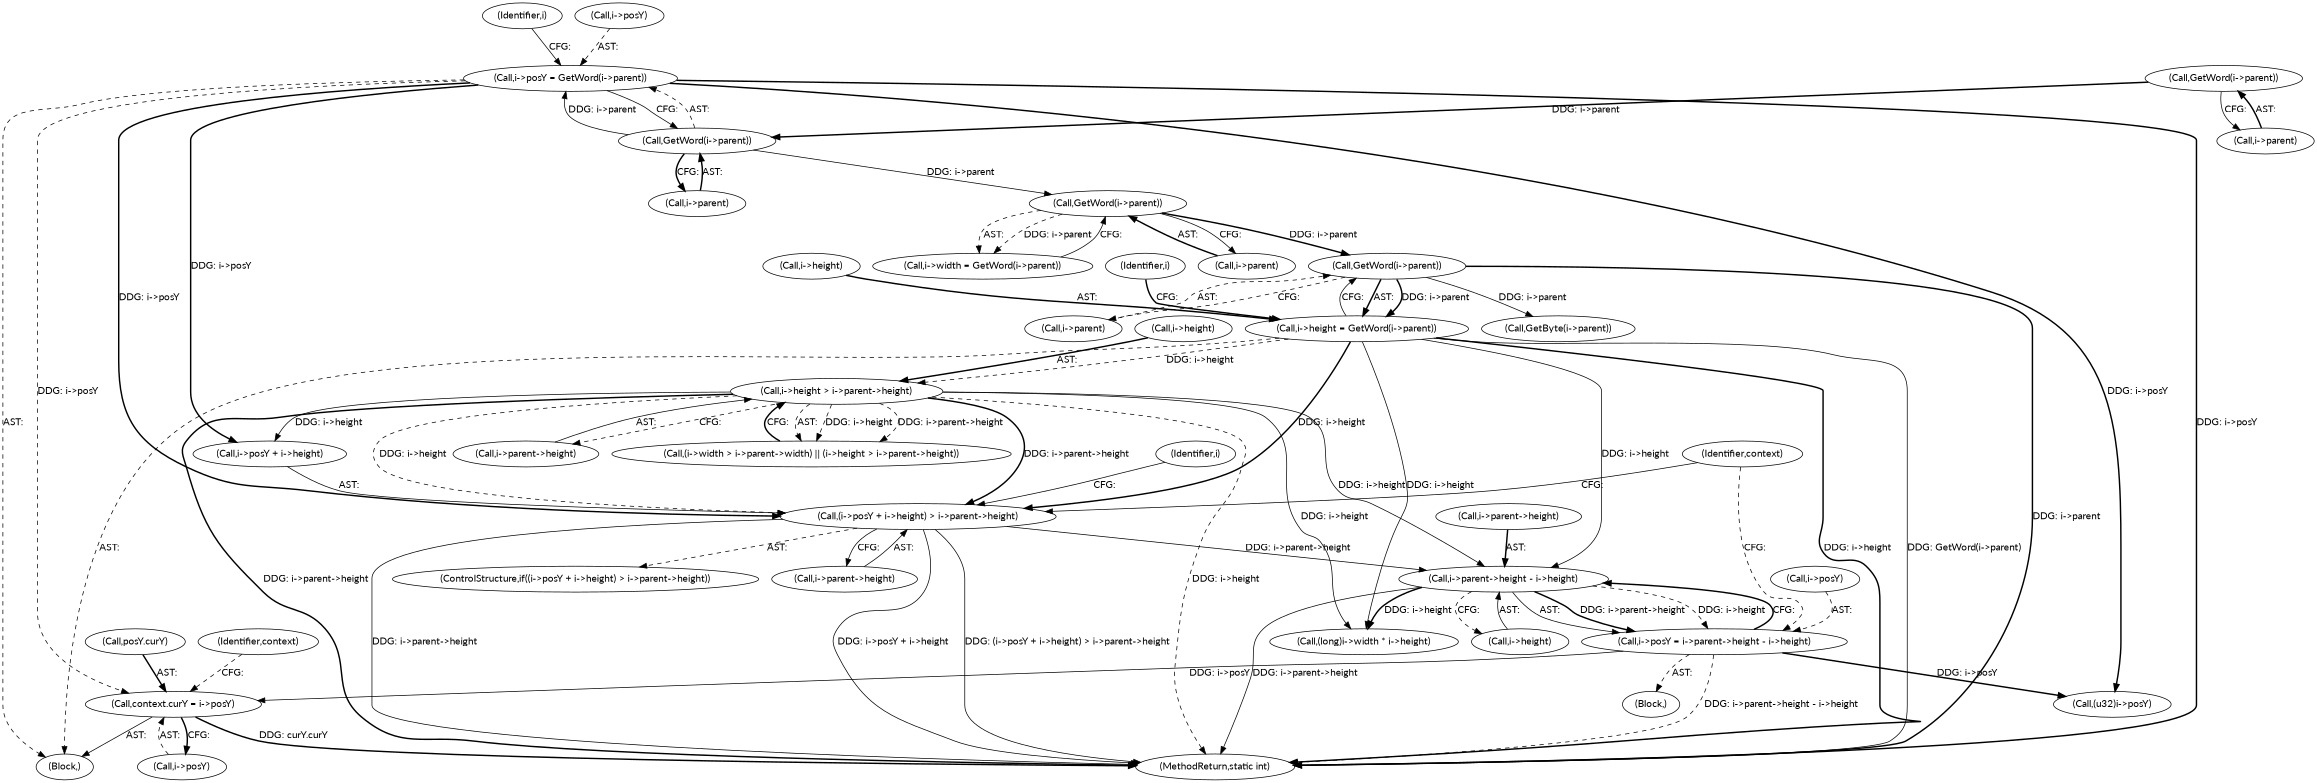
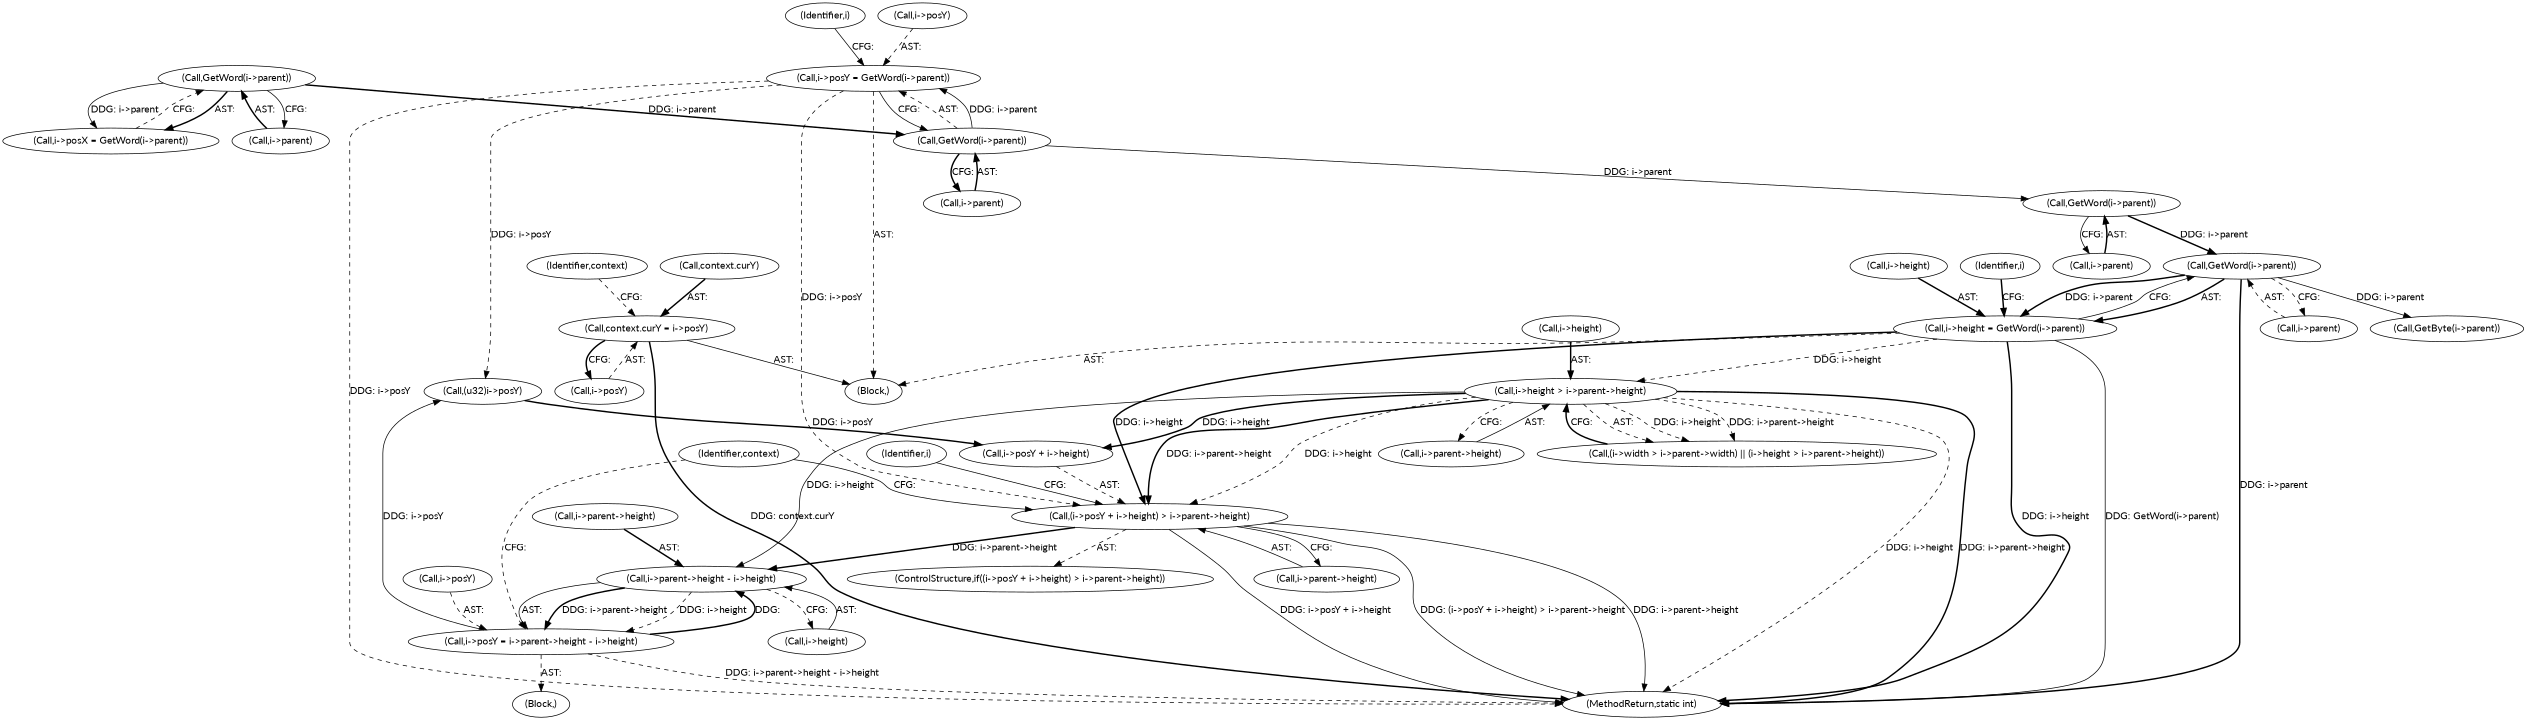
(2169, 133) -> (484, 676)
none -> (111, 141)
(191, 150) -> (749, 424)
(1559, 187) -> (518, 121)
(37, 218) -> none
(983, 266) -> none
(1601, 393) -> none
(500, 396) -> (1285, 403)
(136, 429) -> (802, 391)
(530, 505) -> (1087, 484)
(1213, 548) -> (926, 548)
(1785, 610) -> (769, 610)
(1280, 619) -> none
(135, 642) -> (720, 266)
(1364, 642) -> none
(1920, 674) -> (383, 537)
(944, 676) -> none
(294, 736) -> (793, 517)
